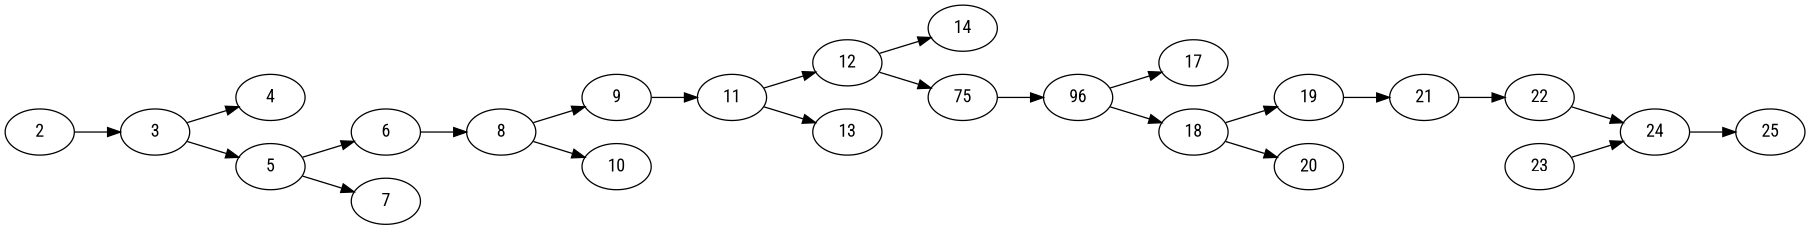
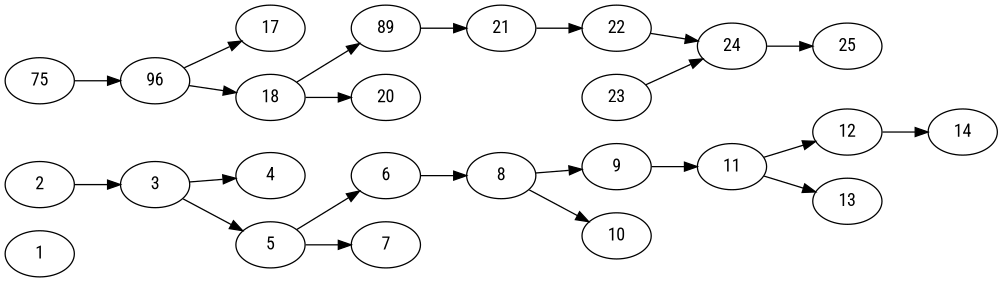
(899, 78) -> none
(1309, 97) -> (386, 28)
none -> (40, 254)
